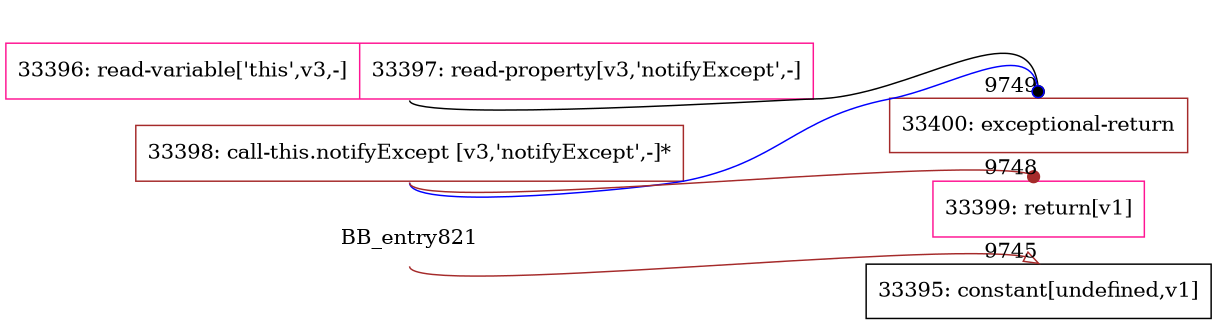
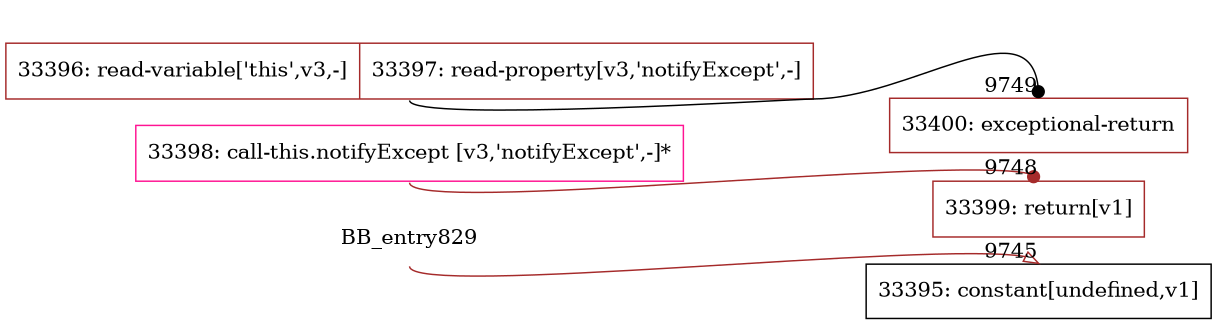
(410, 71) -> (410, 71)
(410, 153) -> (410, 153)
(735, 166) -> none
(1039, 209) -> (1039, 209)
(410, 238) -> (410, 238)
